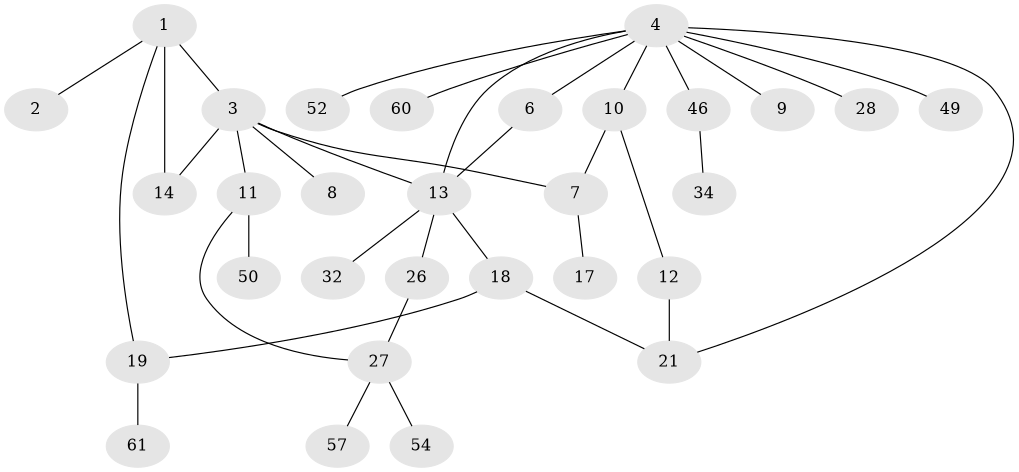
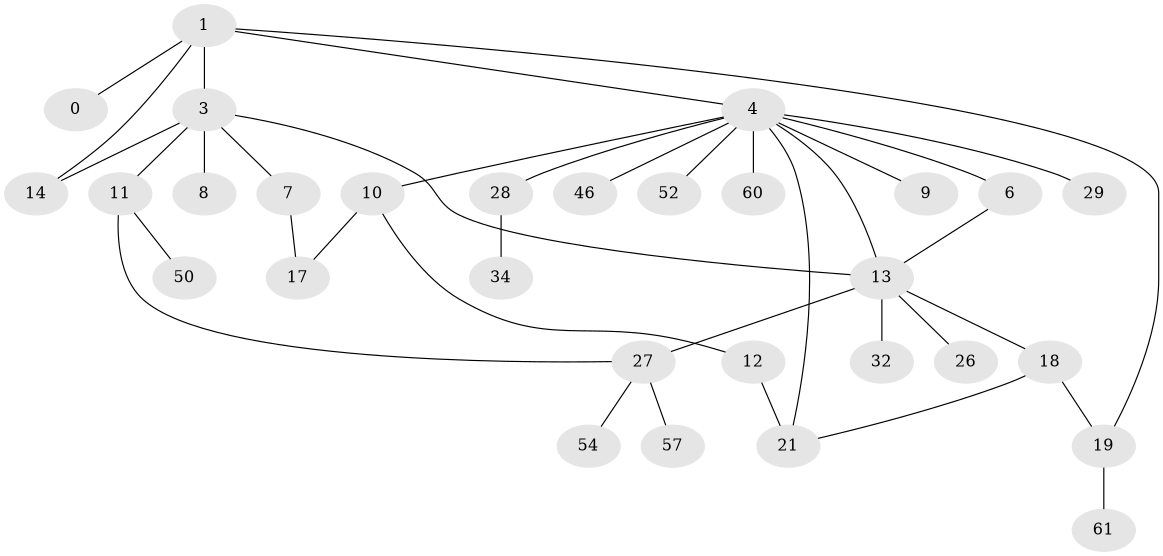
none -> (479, 68)
(36, 110) -> (76, 110)
(951, 110) -> (1094, 194)
(595, 152) -> (335, 236)
(701, 152) -> (501, 237)
(396, 324) -> (763, 320)
